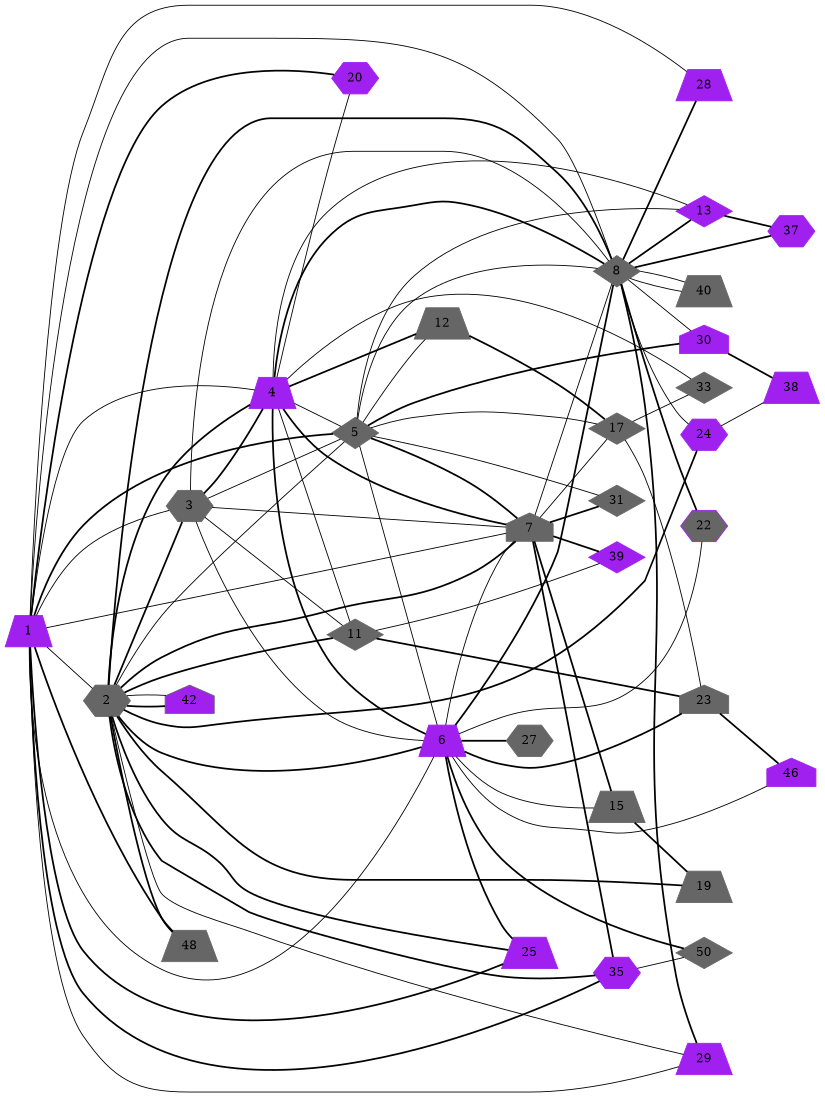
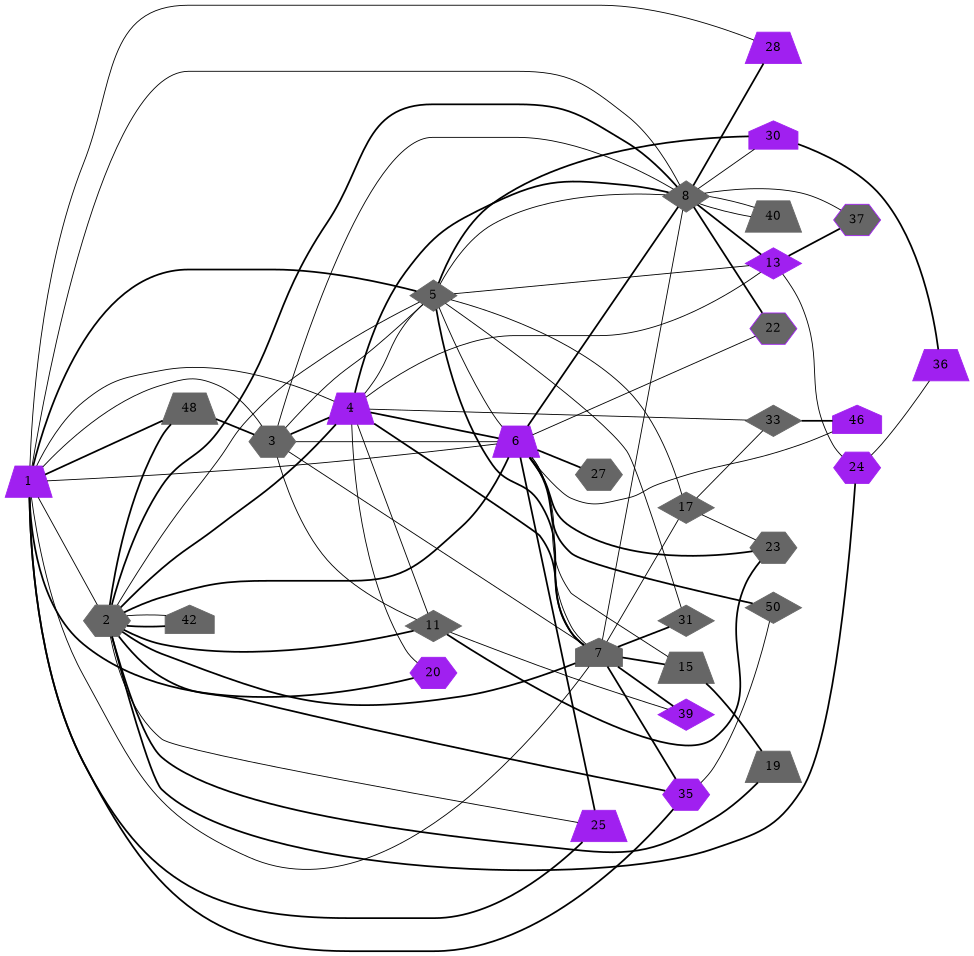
(791, 231) -> (857, 220)
(703, 252) -> (775, 189)
(442, 323) -> none
(653, 373) -> (814, 365)
(791, 388) -> (941, 365)
(150, 599) -> (234, 426)
(190, 701) -> (190, 621)
(704, 701) -> (773, 548)
(749, 739) -> (816, 421)
(266, 899) -> (312, 774)
(704, 1059) -> none
